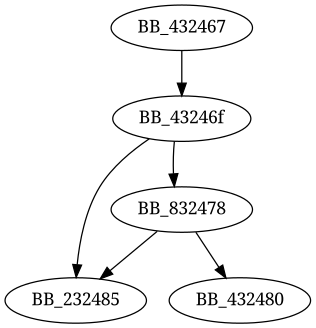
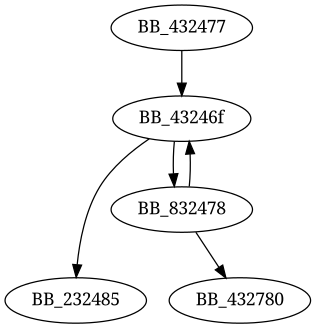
(182, 28) -> (182, 28)
(134, 251) -> (190, 170)
(240, 300) -> (240, 300)
